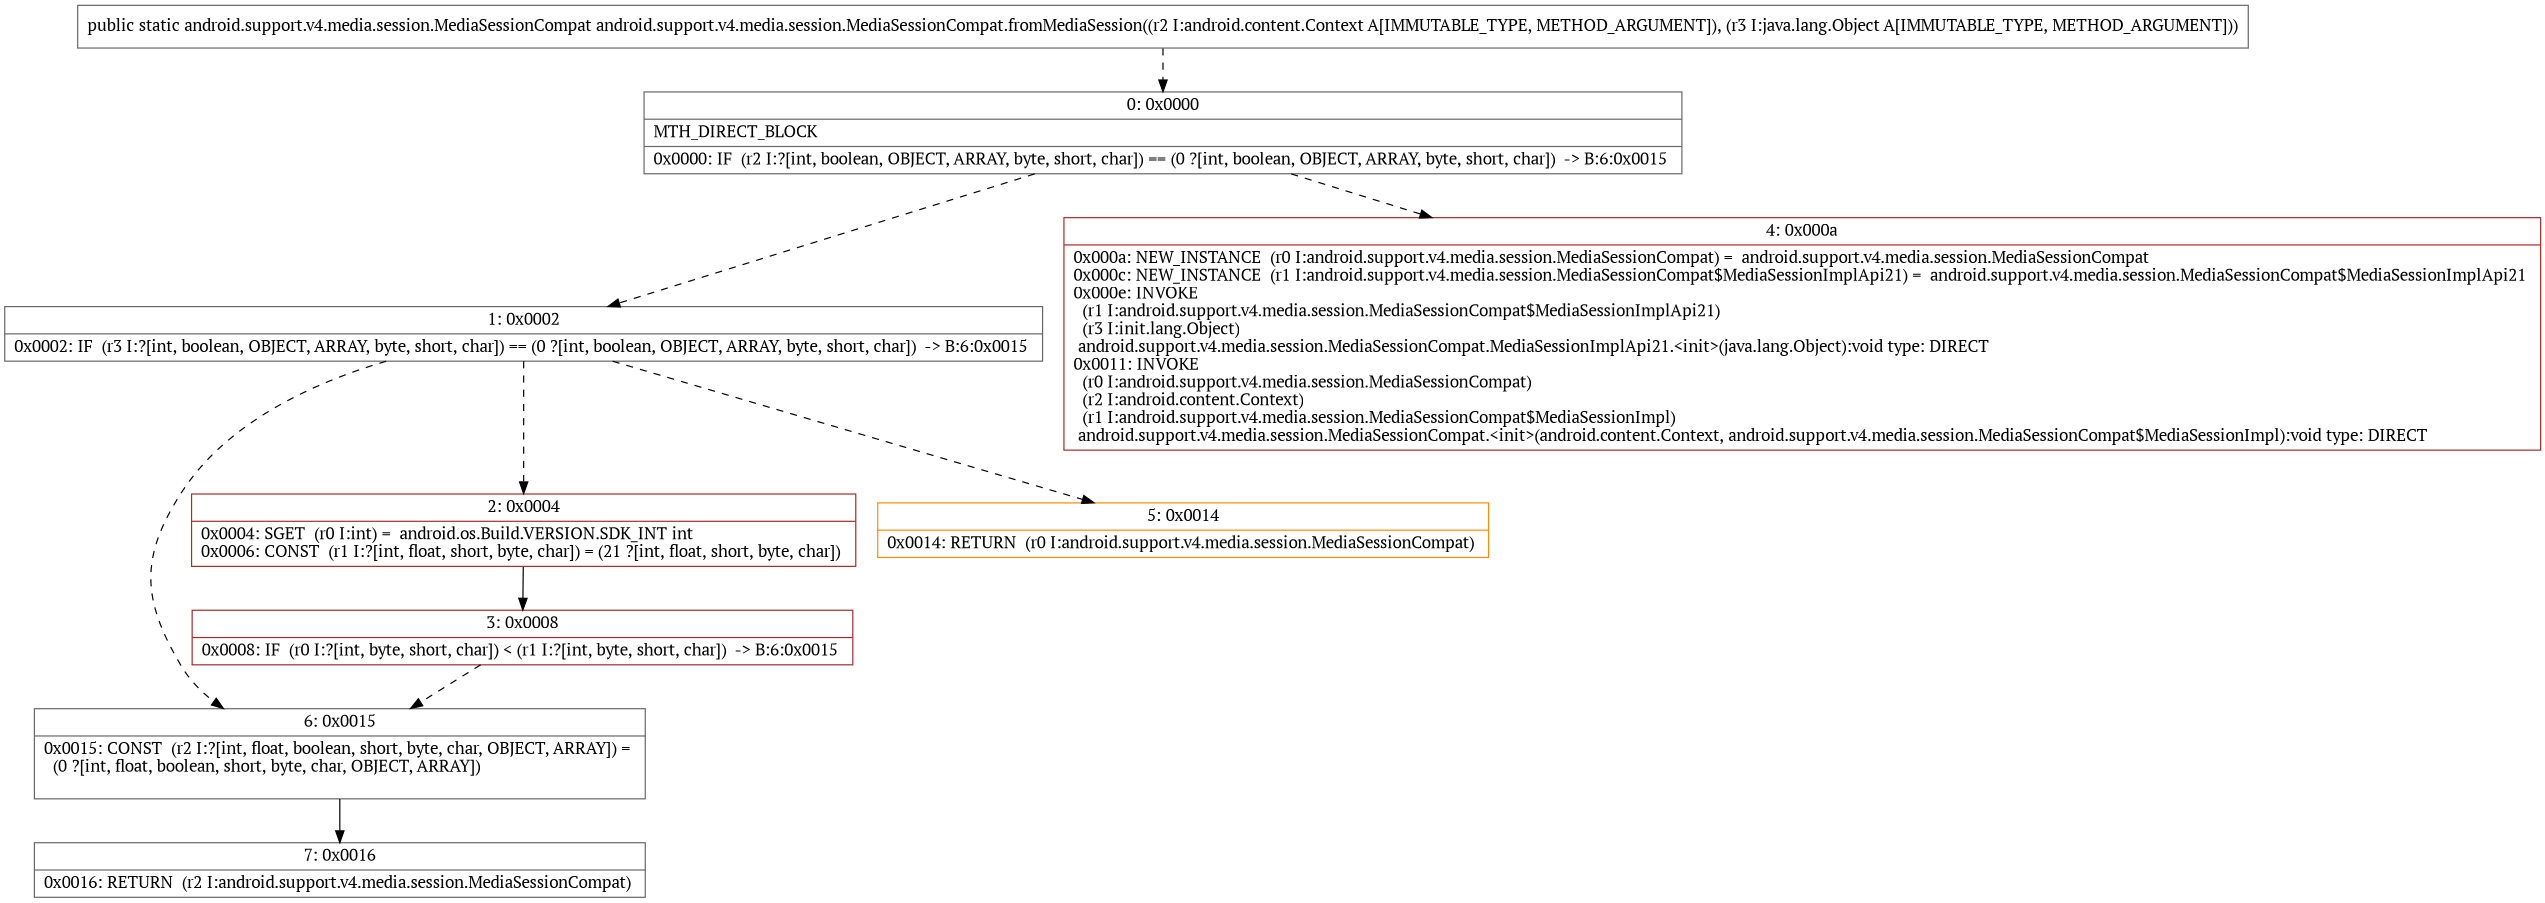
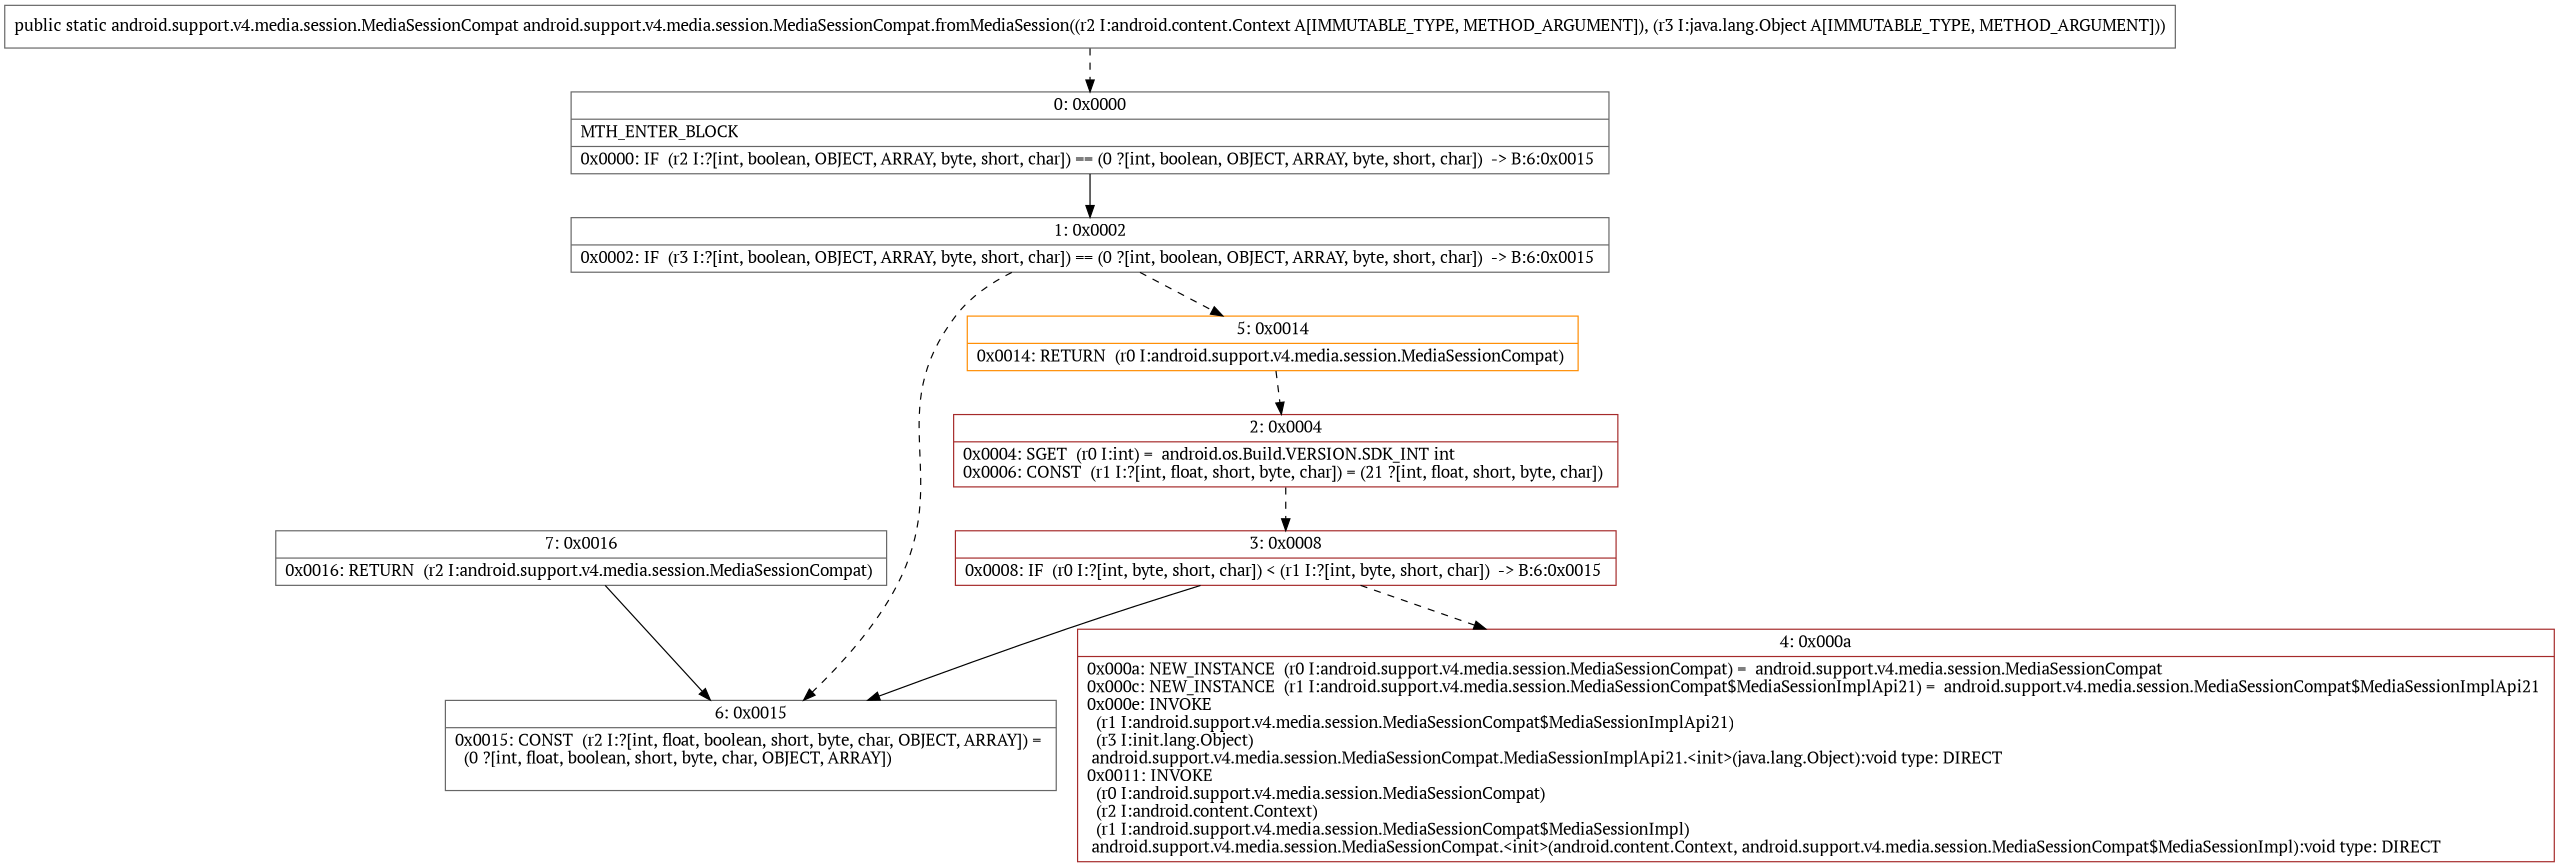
(736, 132) -> (659, 132)
(1356, 194) -> (1418, 605)
(827, 238) -> (1090, 190)
(524, 421) -> (1278, 387)
(523, 583) -> (1286, 503)
(451, 684) -> (1039, 638)
(340, 815) -> (654, 638)
